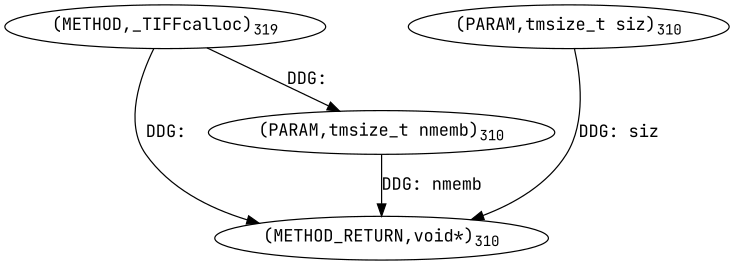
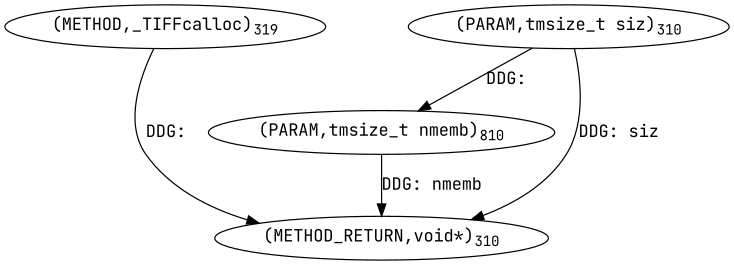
(268, 77) -> (481, 77)
(492, 131) -> (492, 131)
